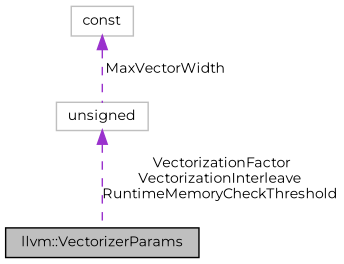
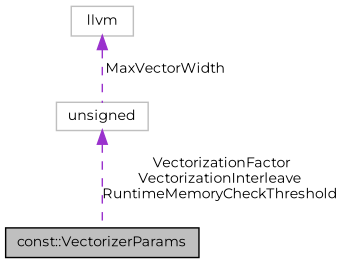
(102, 21) -> (102, 21)
(102, 243) -> (102, 243)
